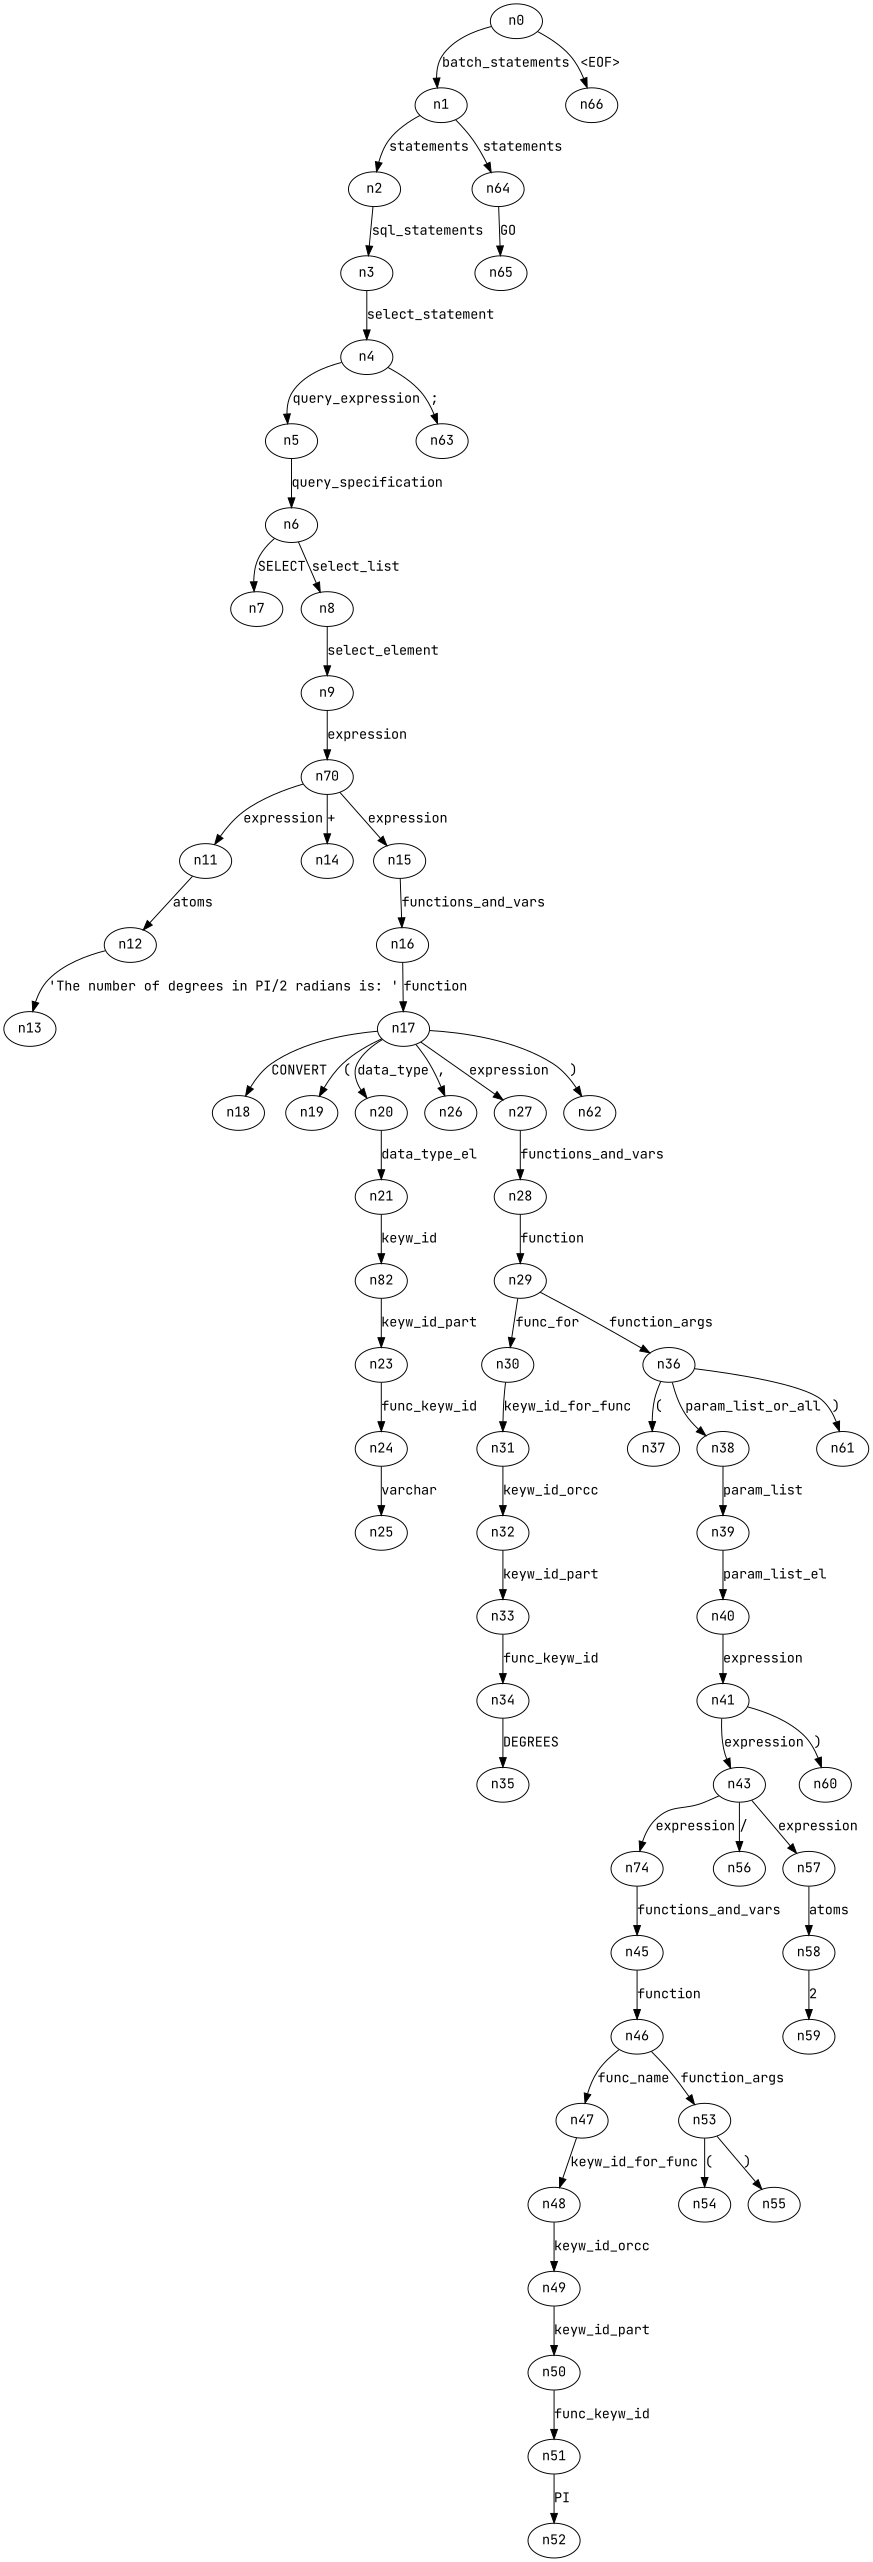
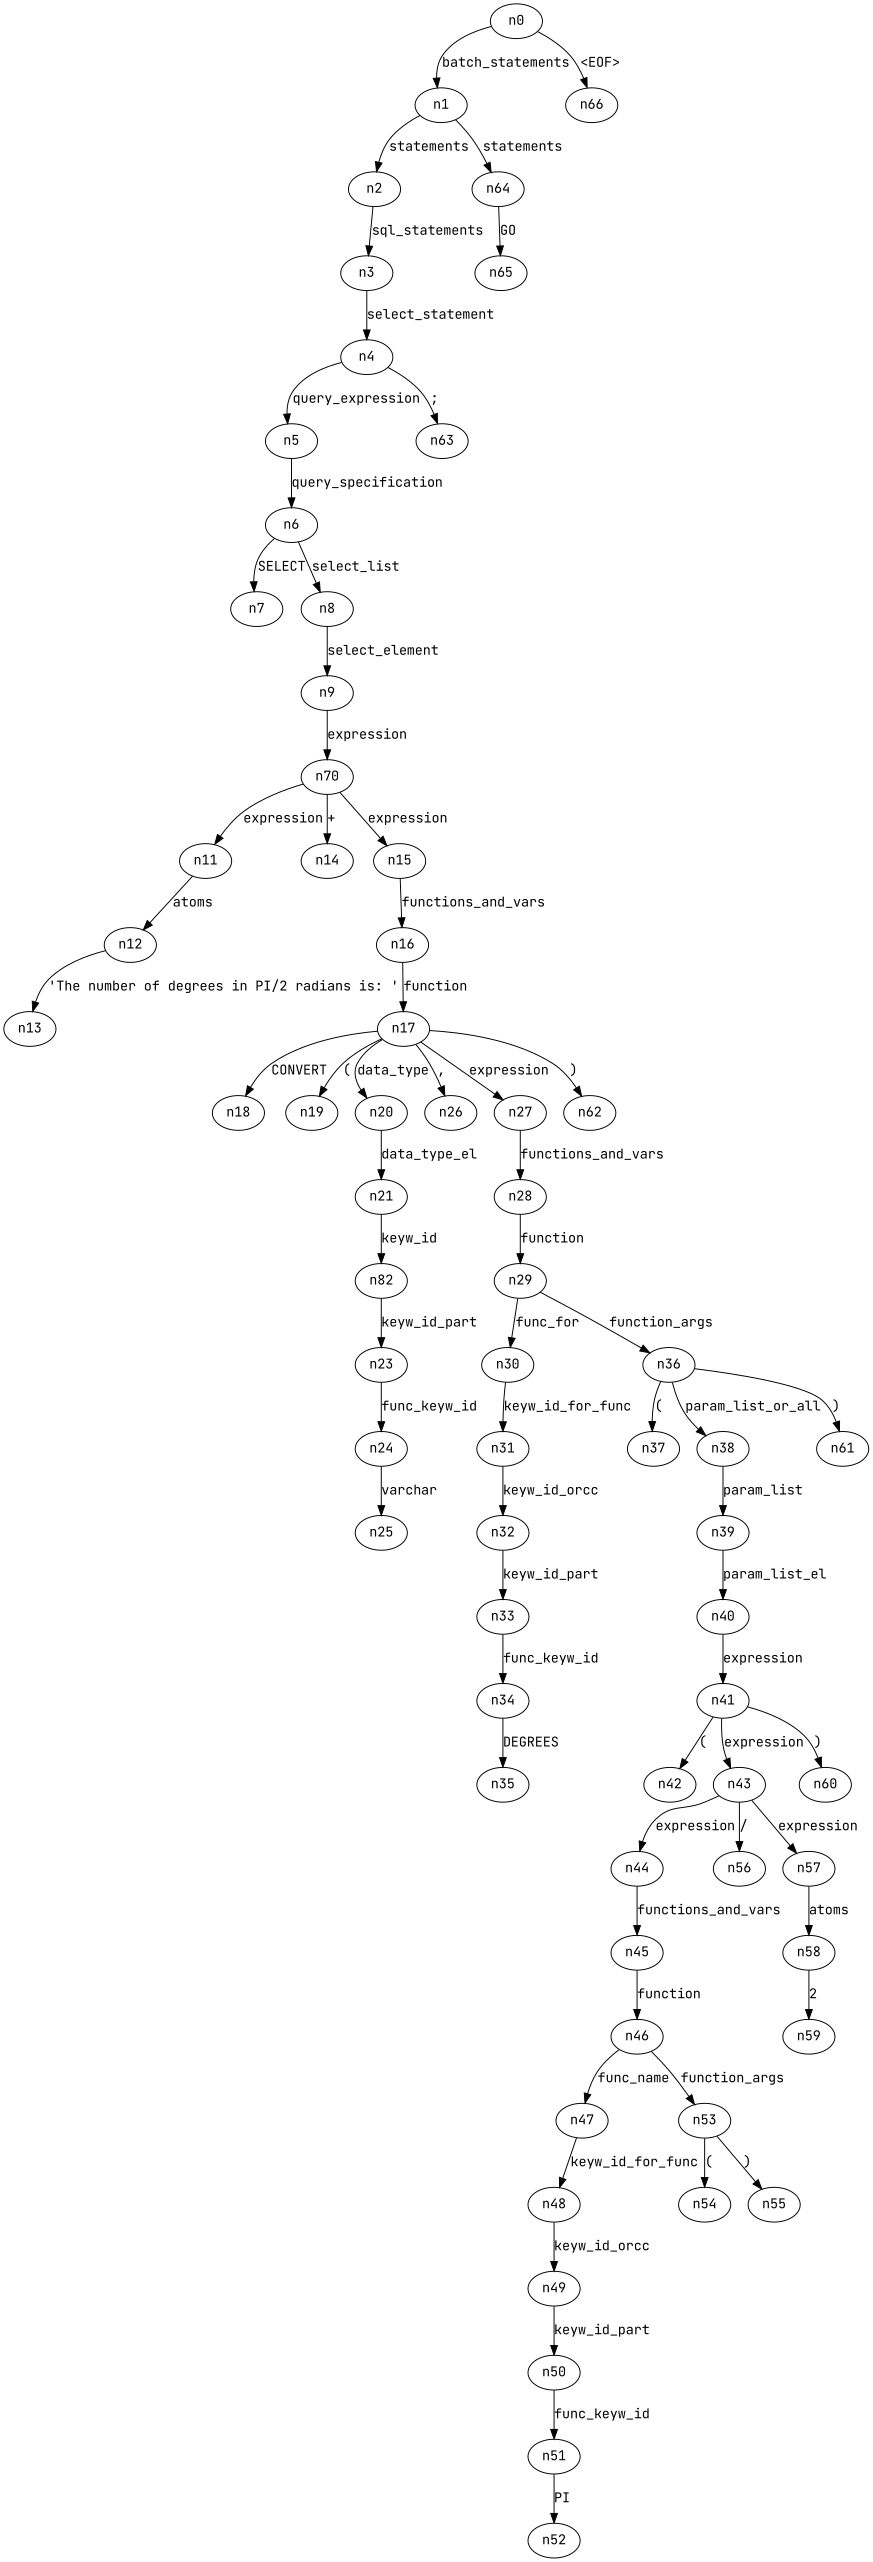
none -> (670, 1785)
(637, 1869) -> (637, 1869)
